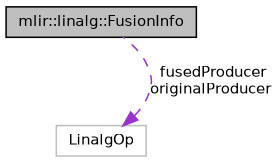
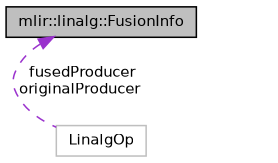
(150, 74) -> (15, 90)
